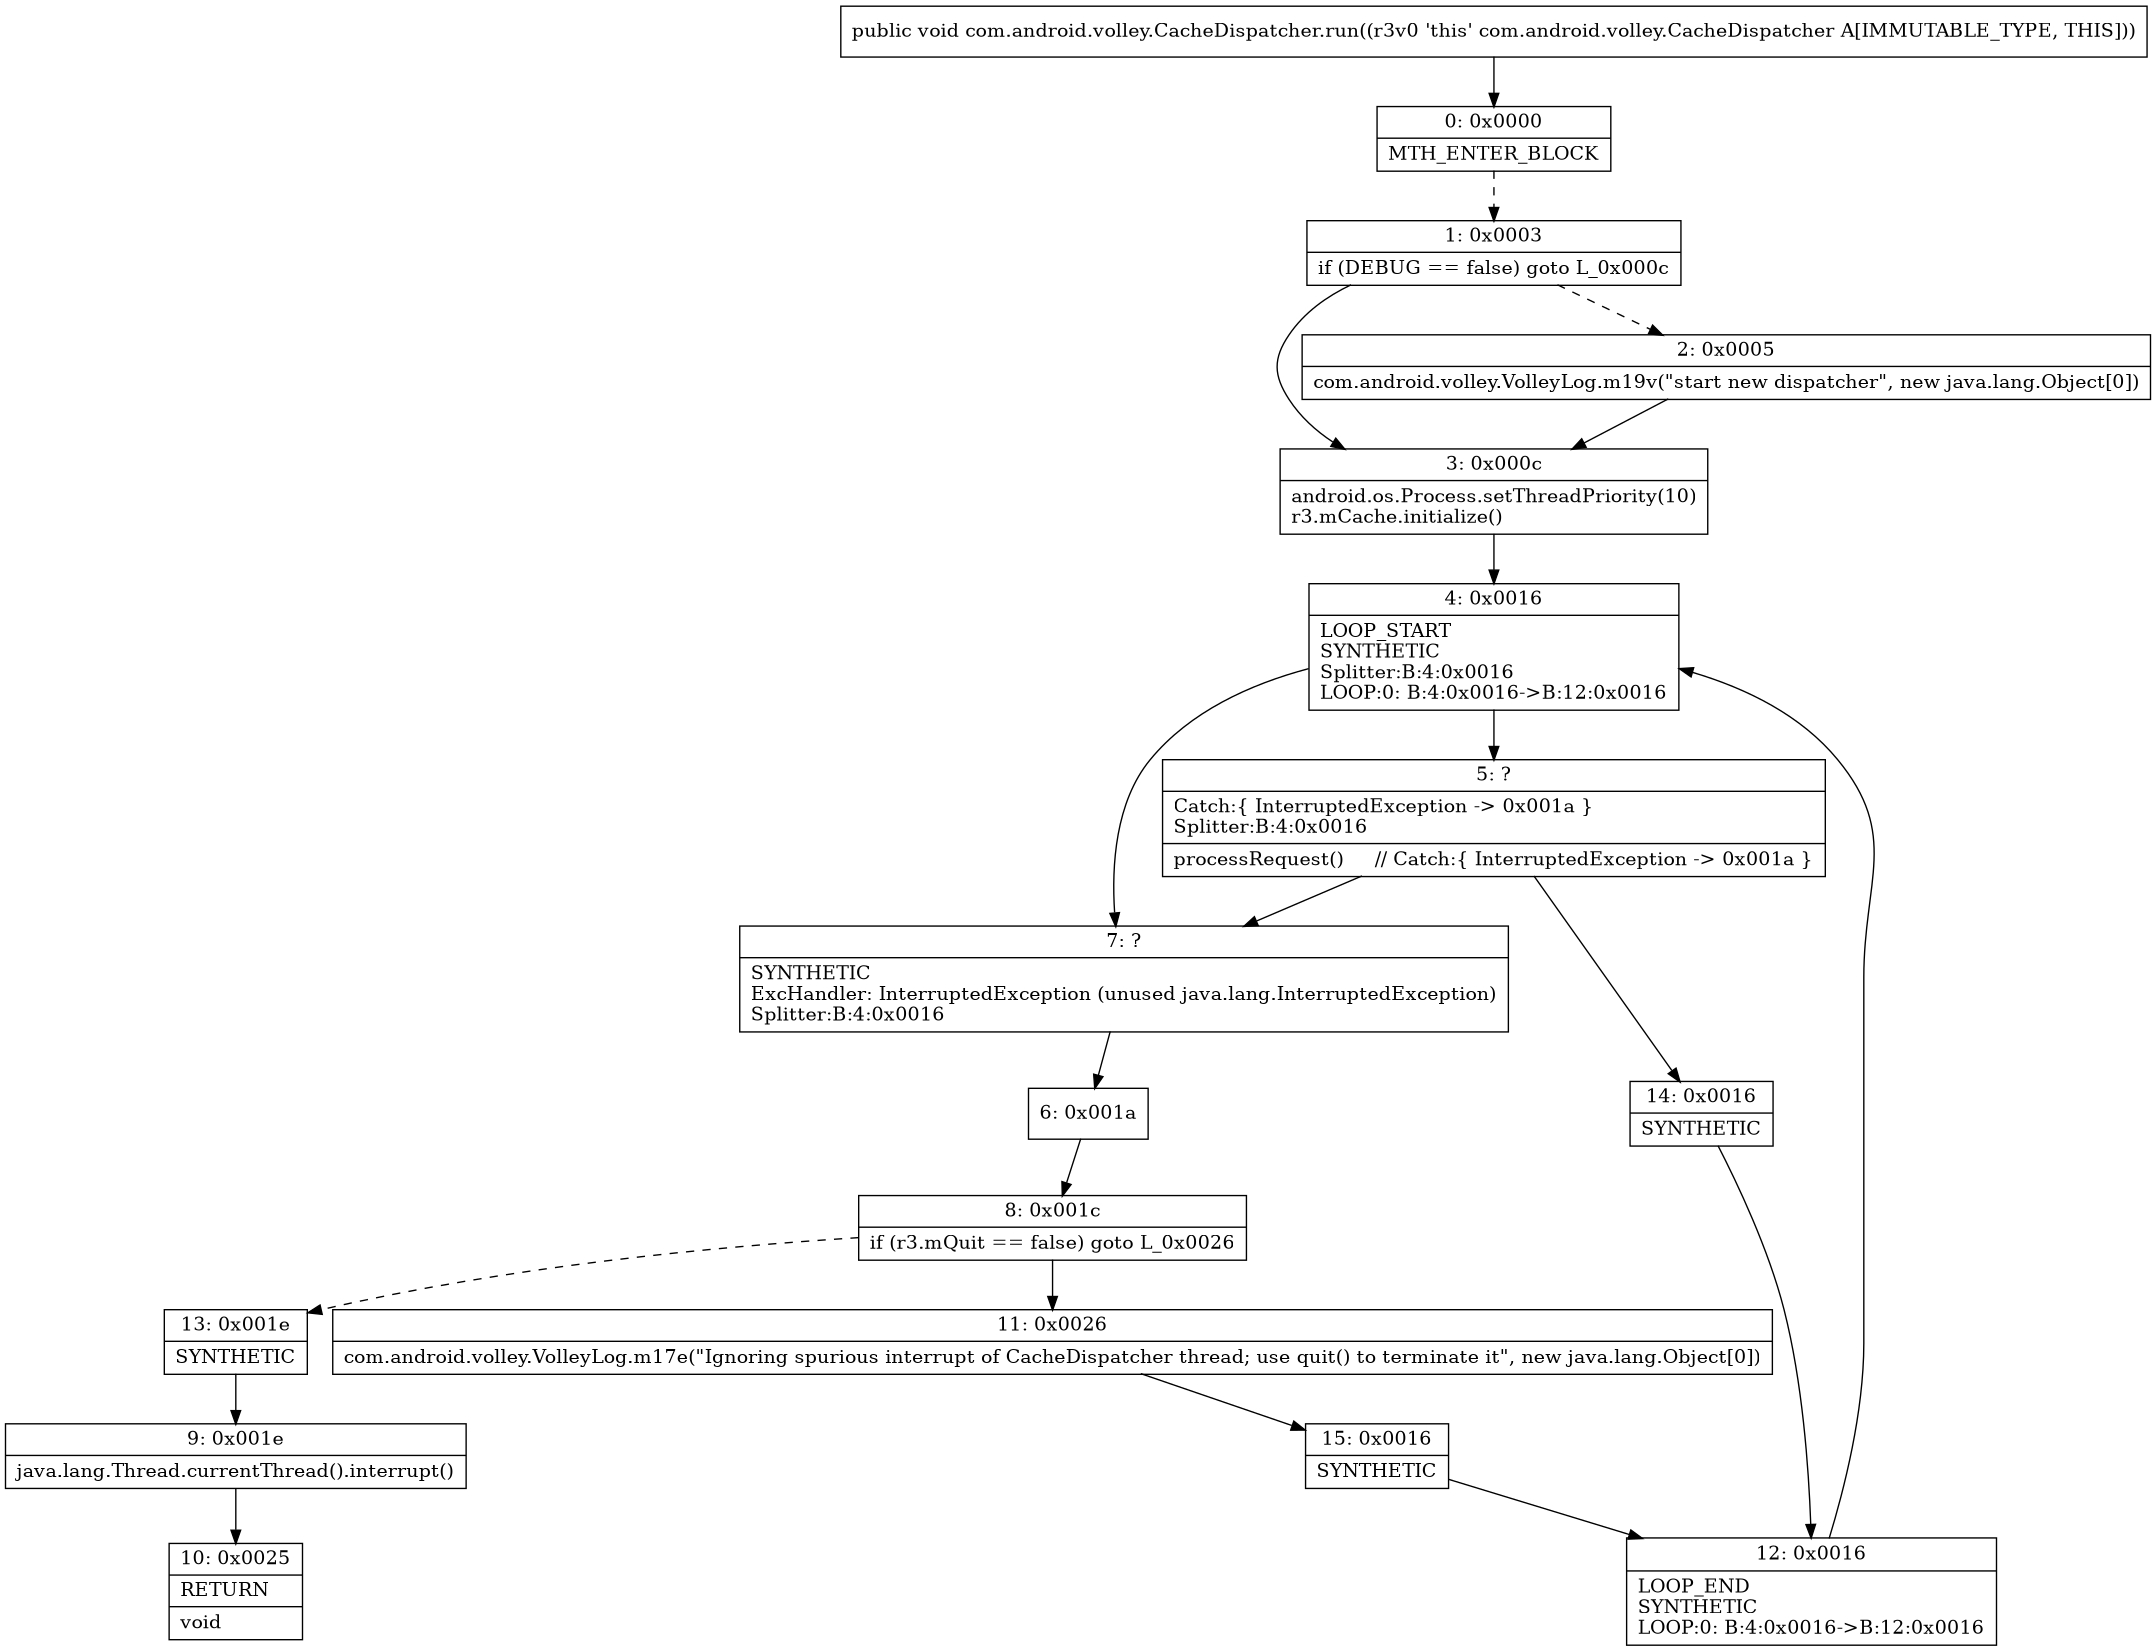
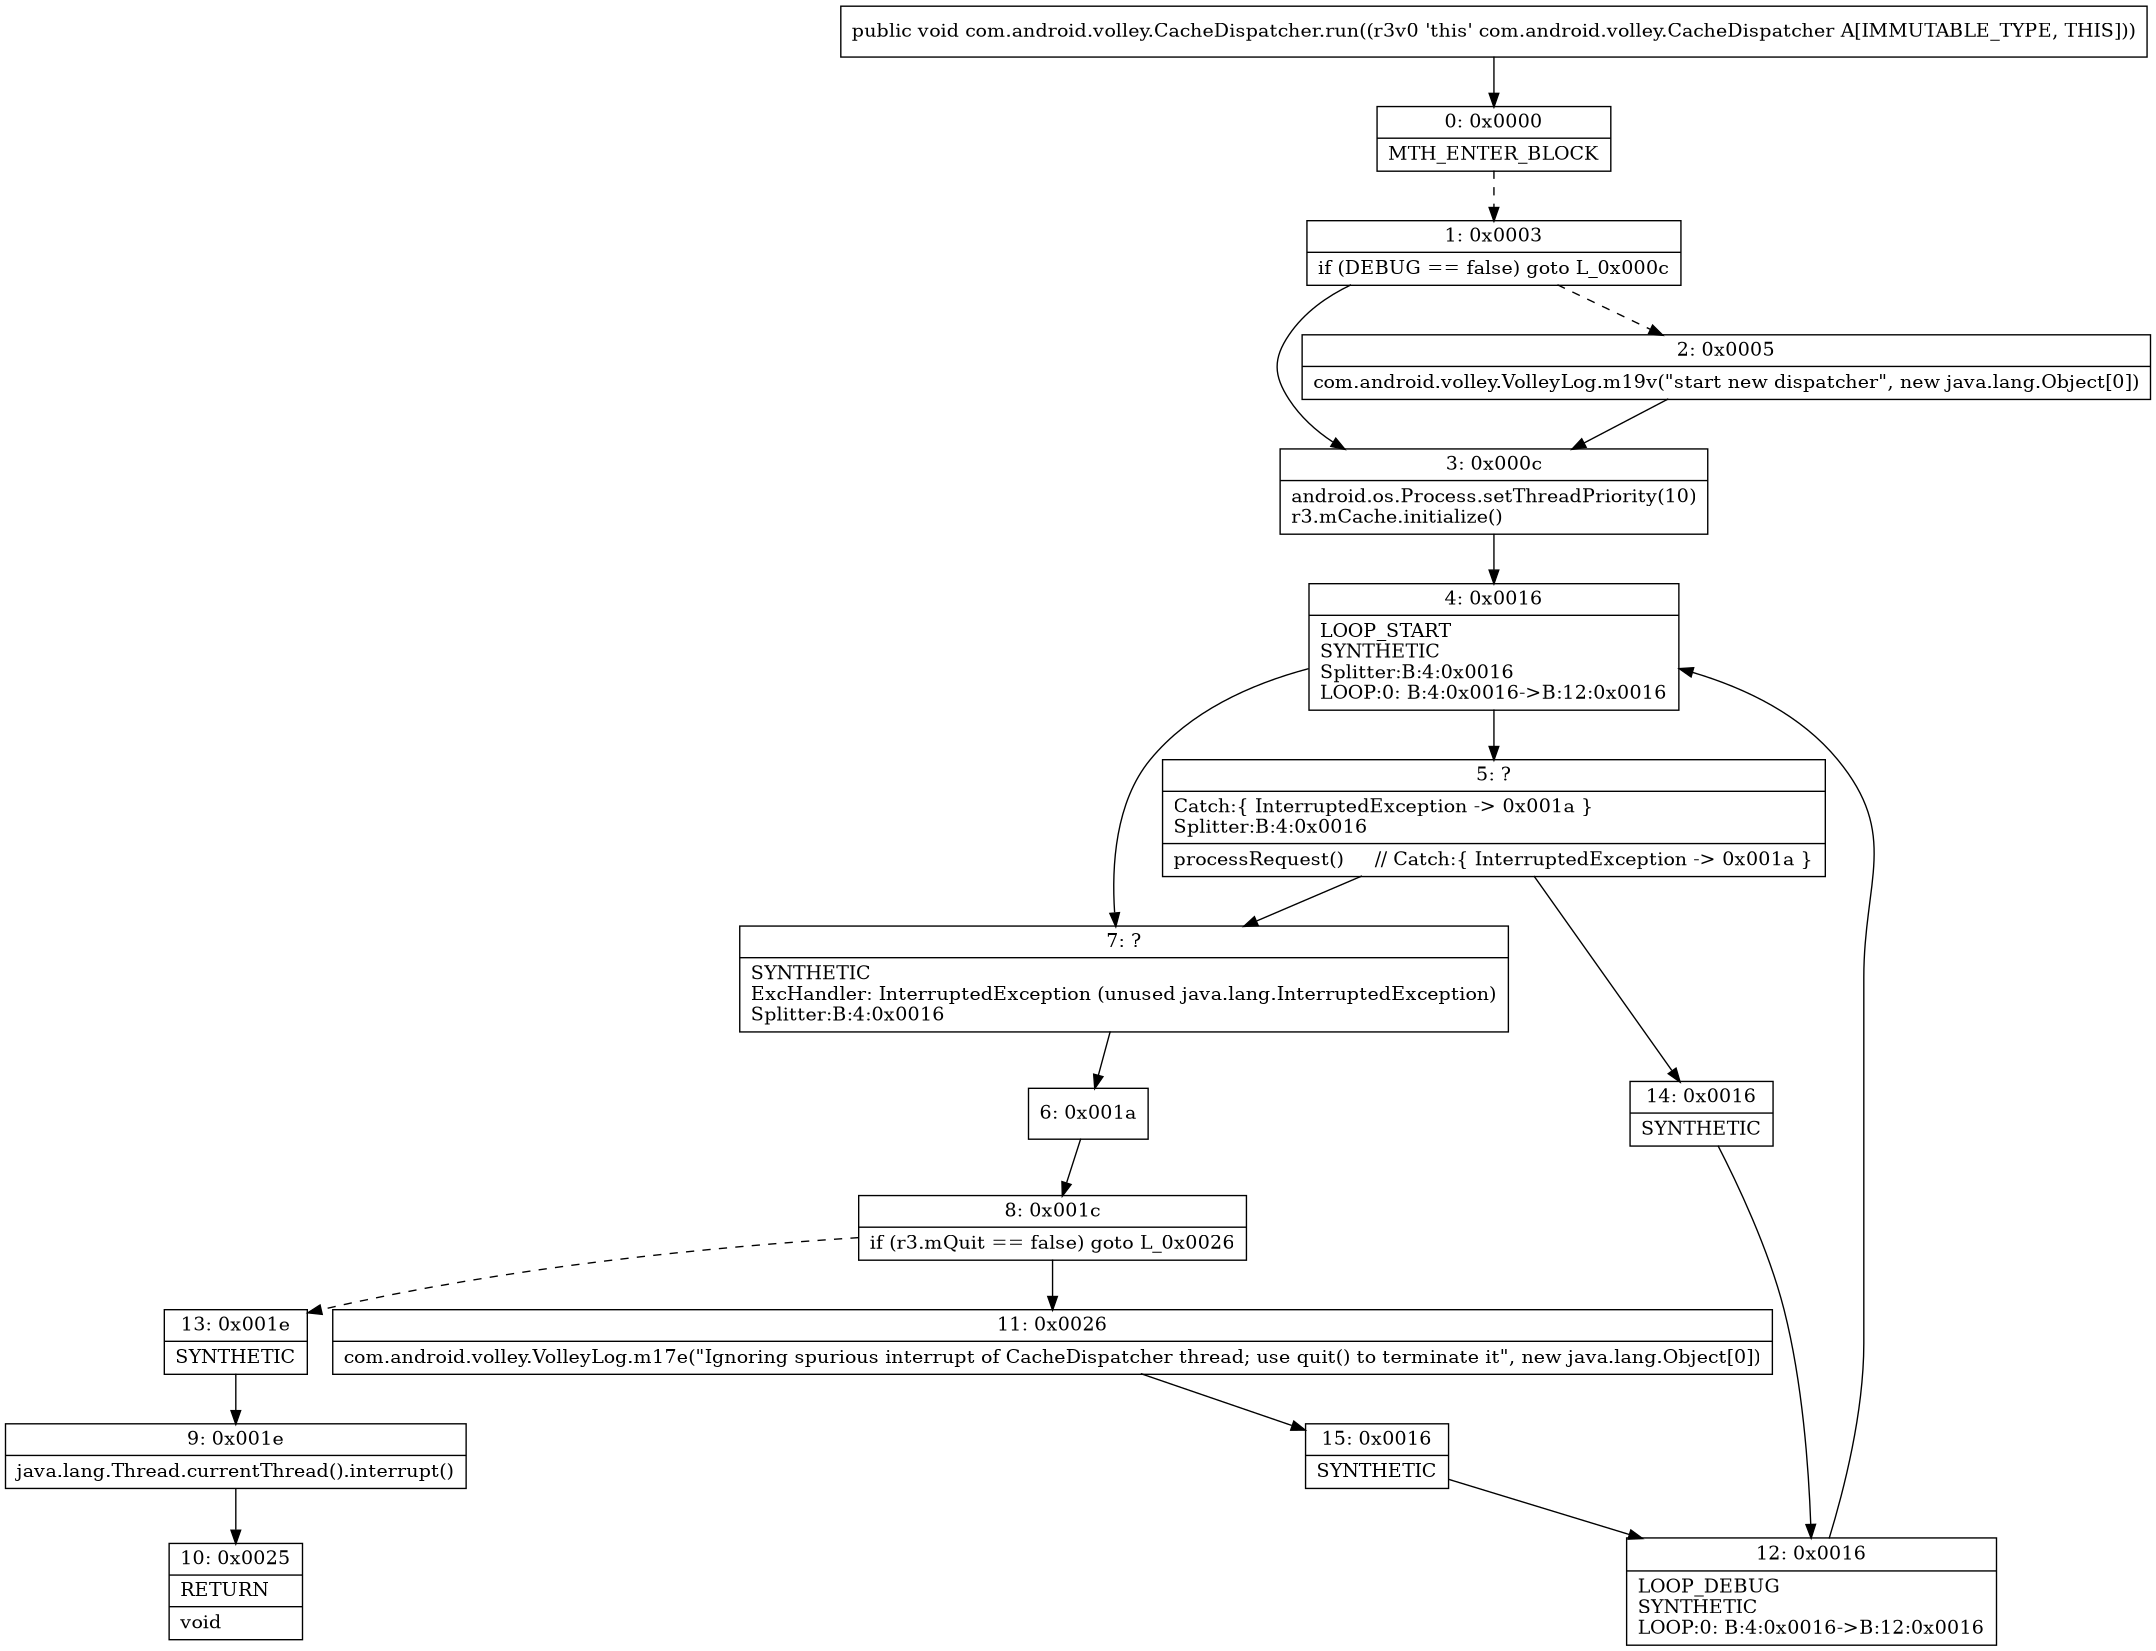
(1694, 1587) -> (1709, 1587)
